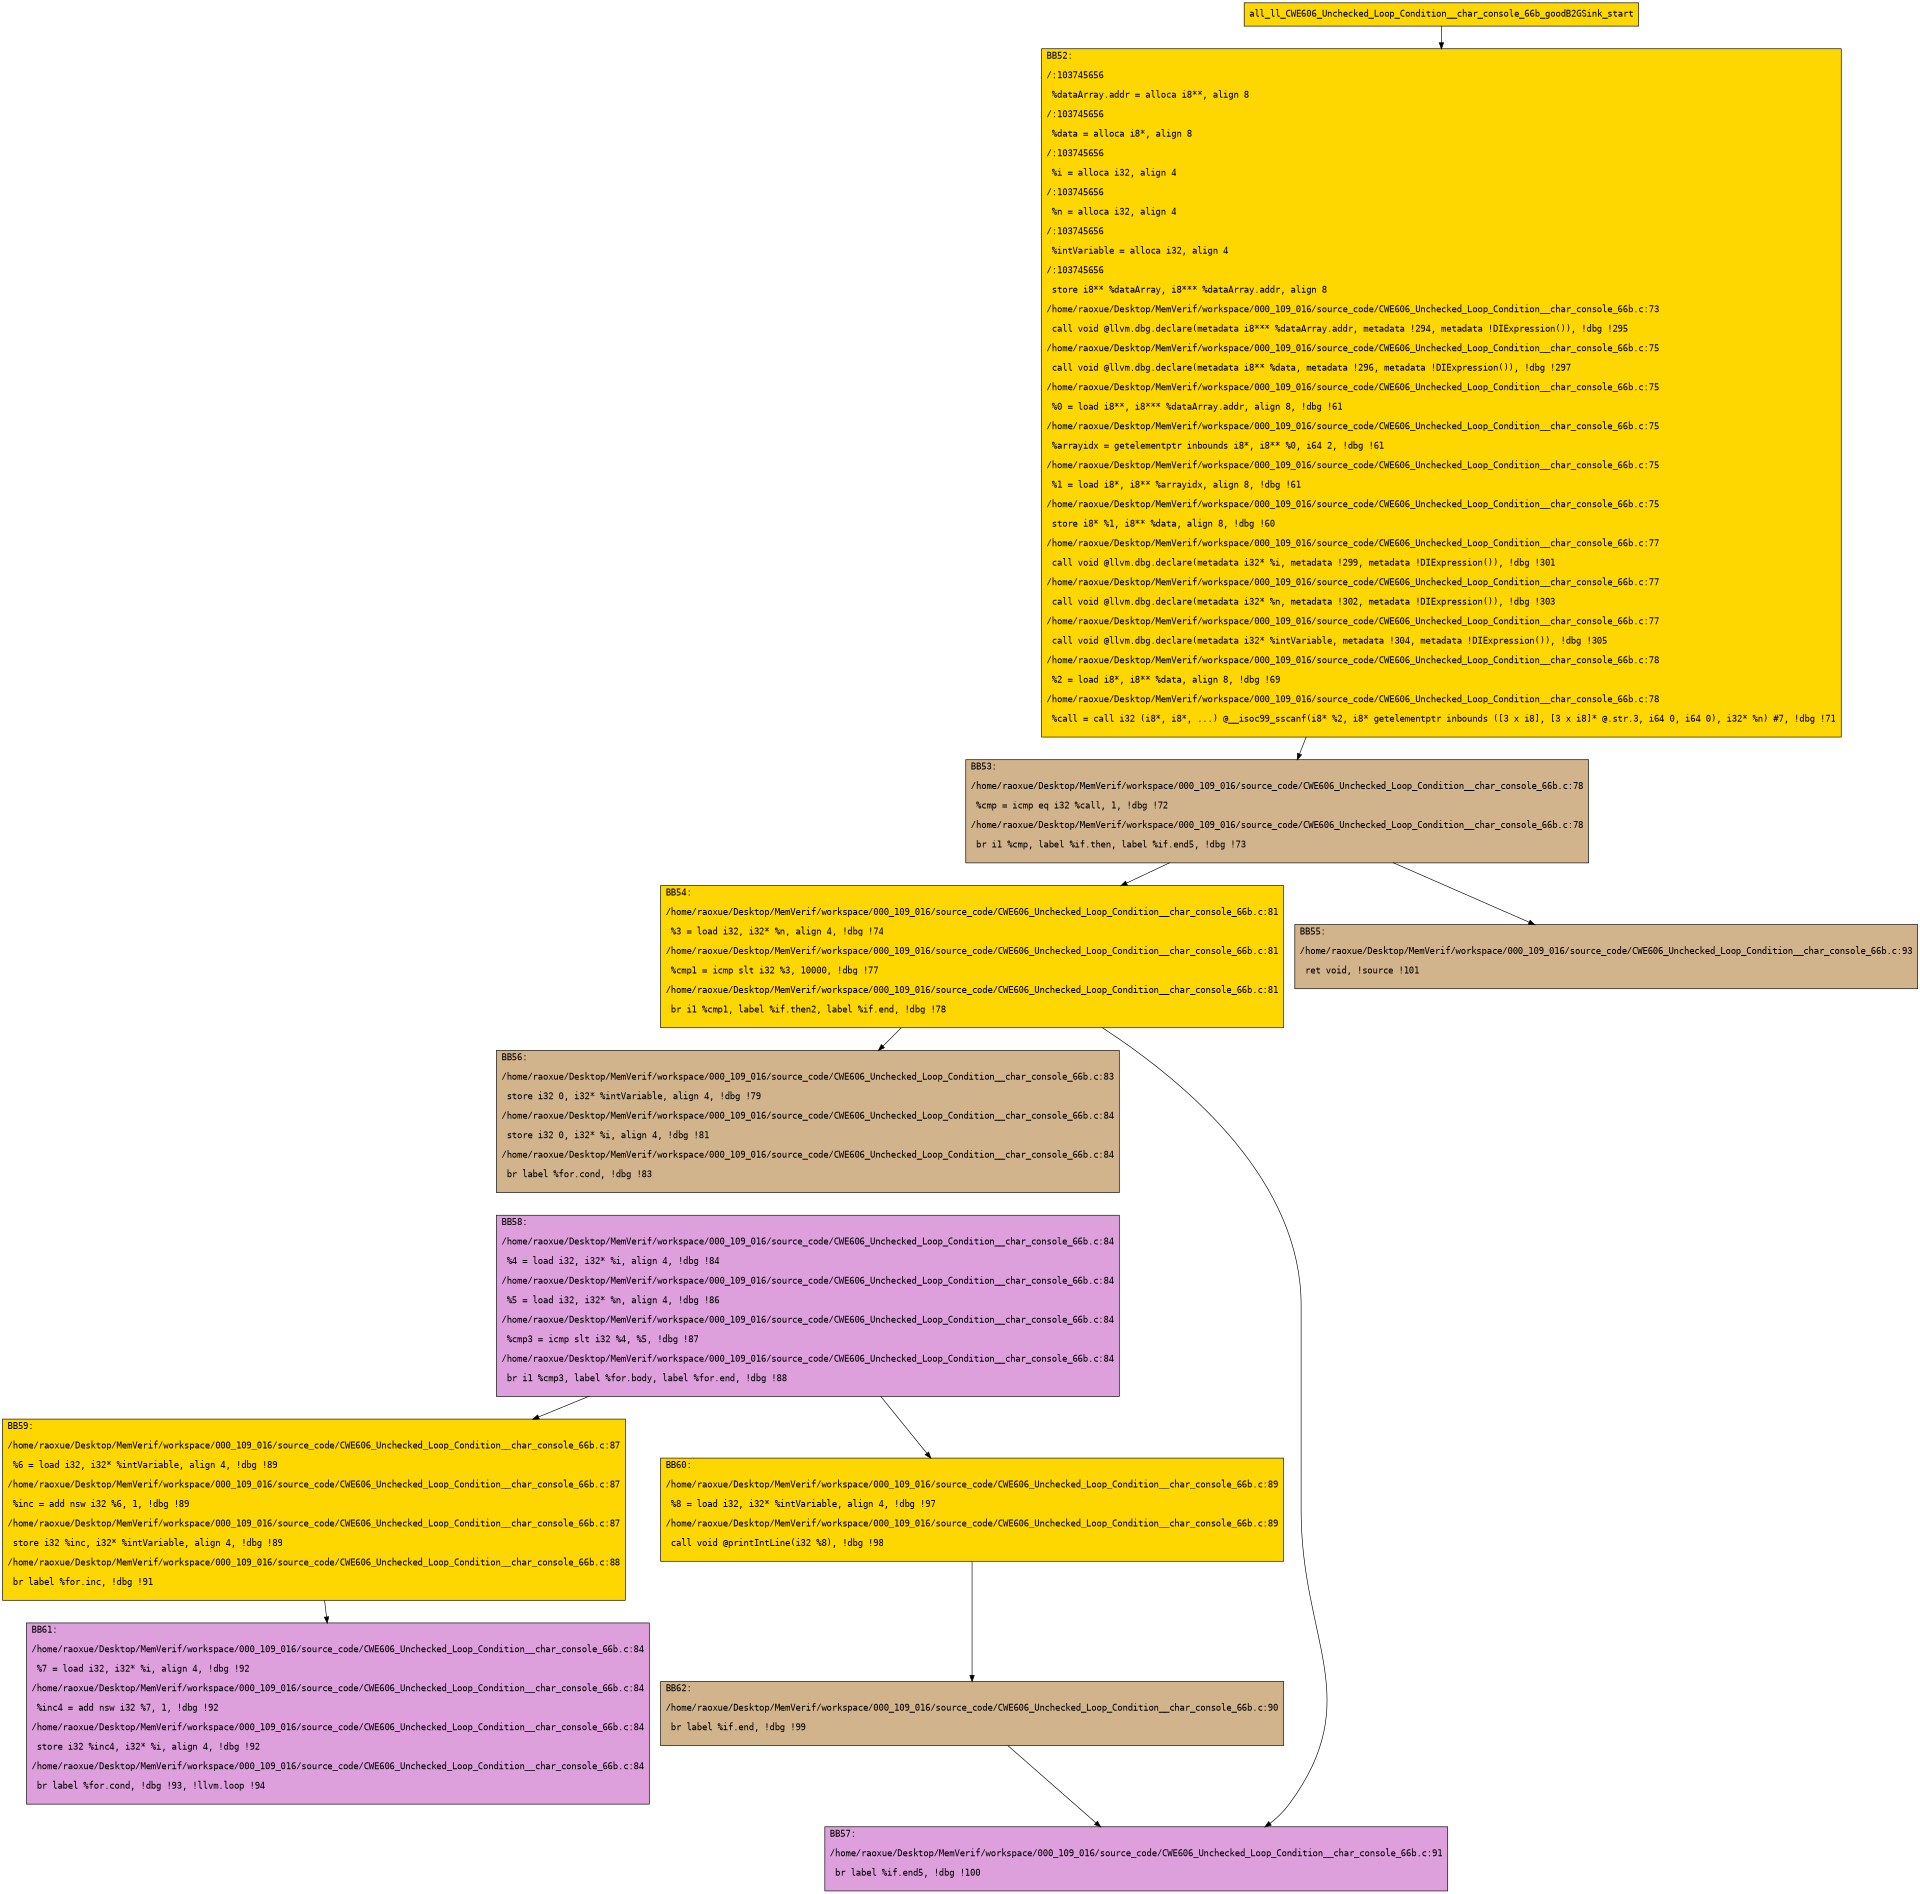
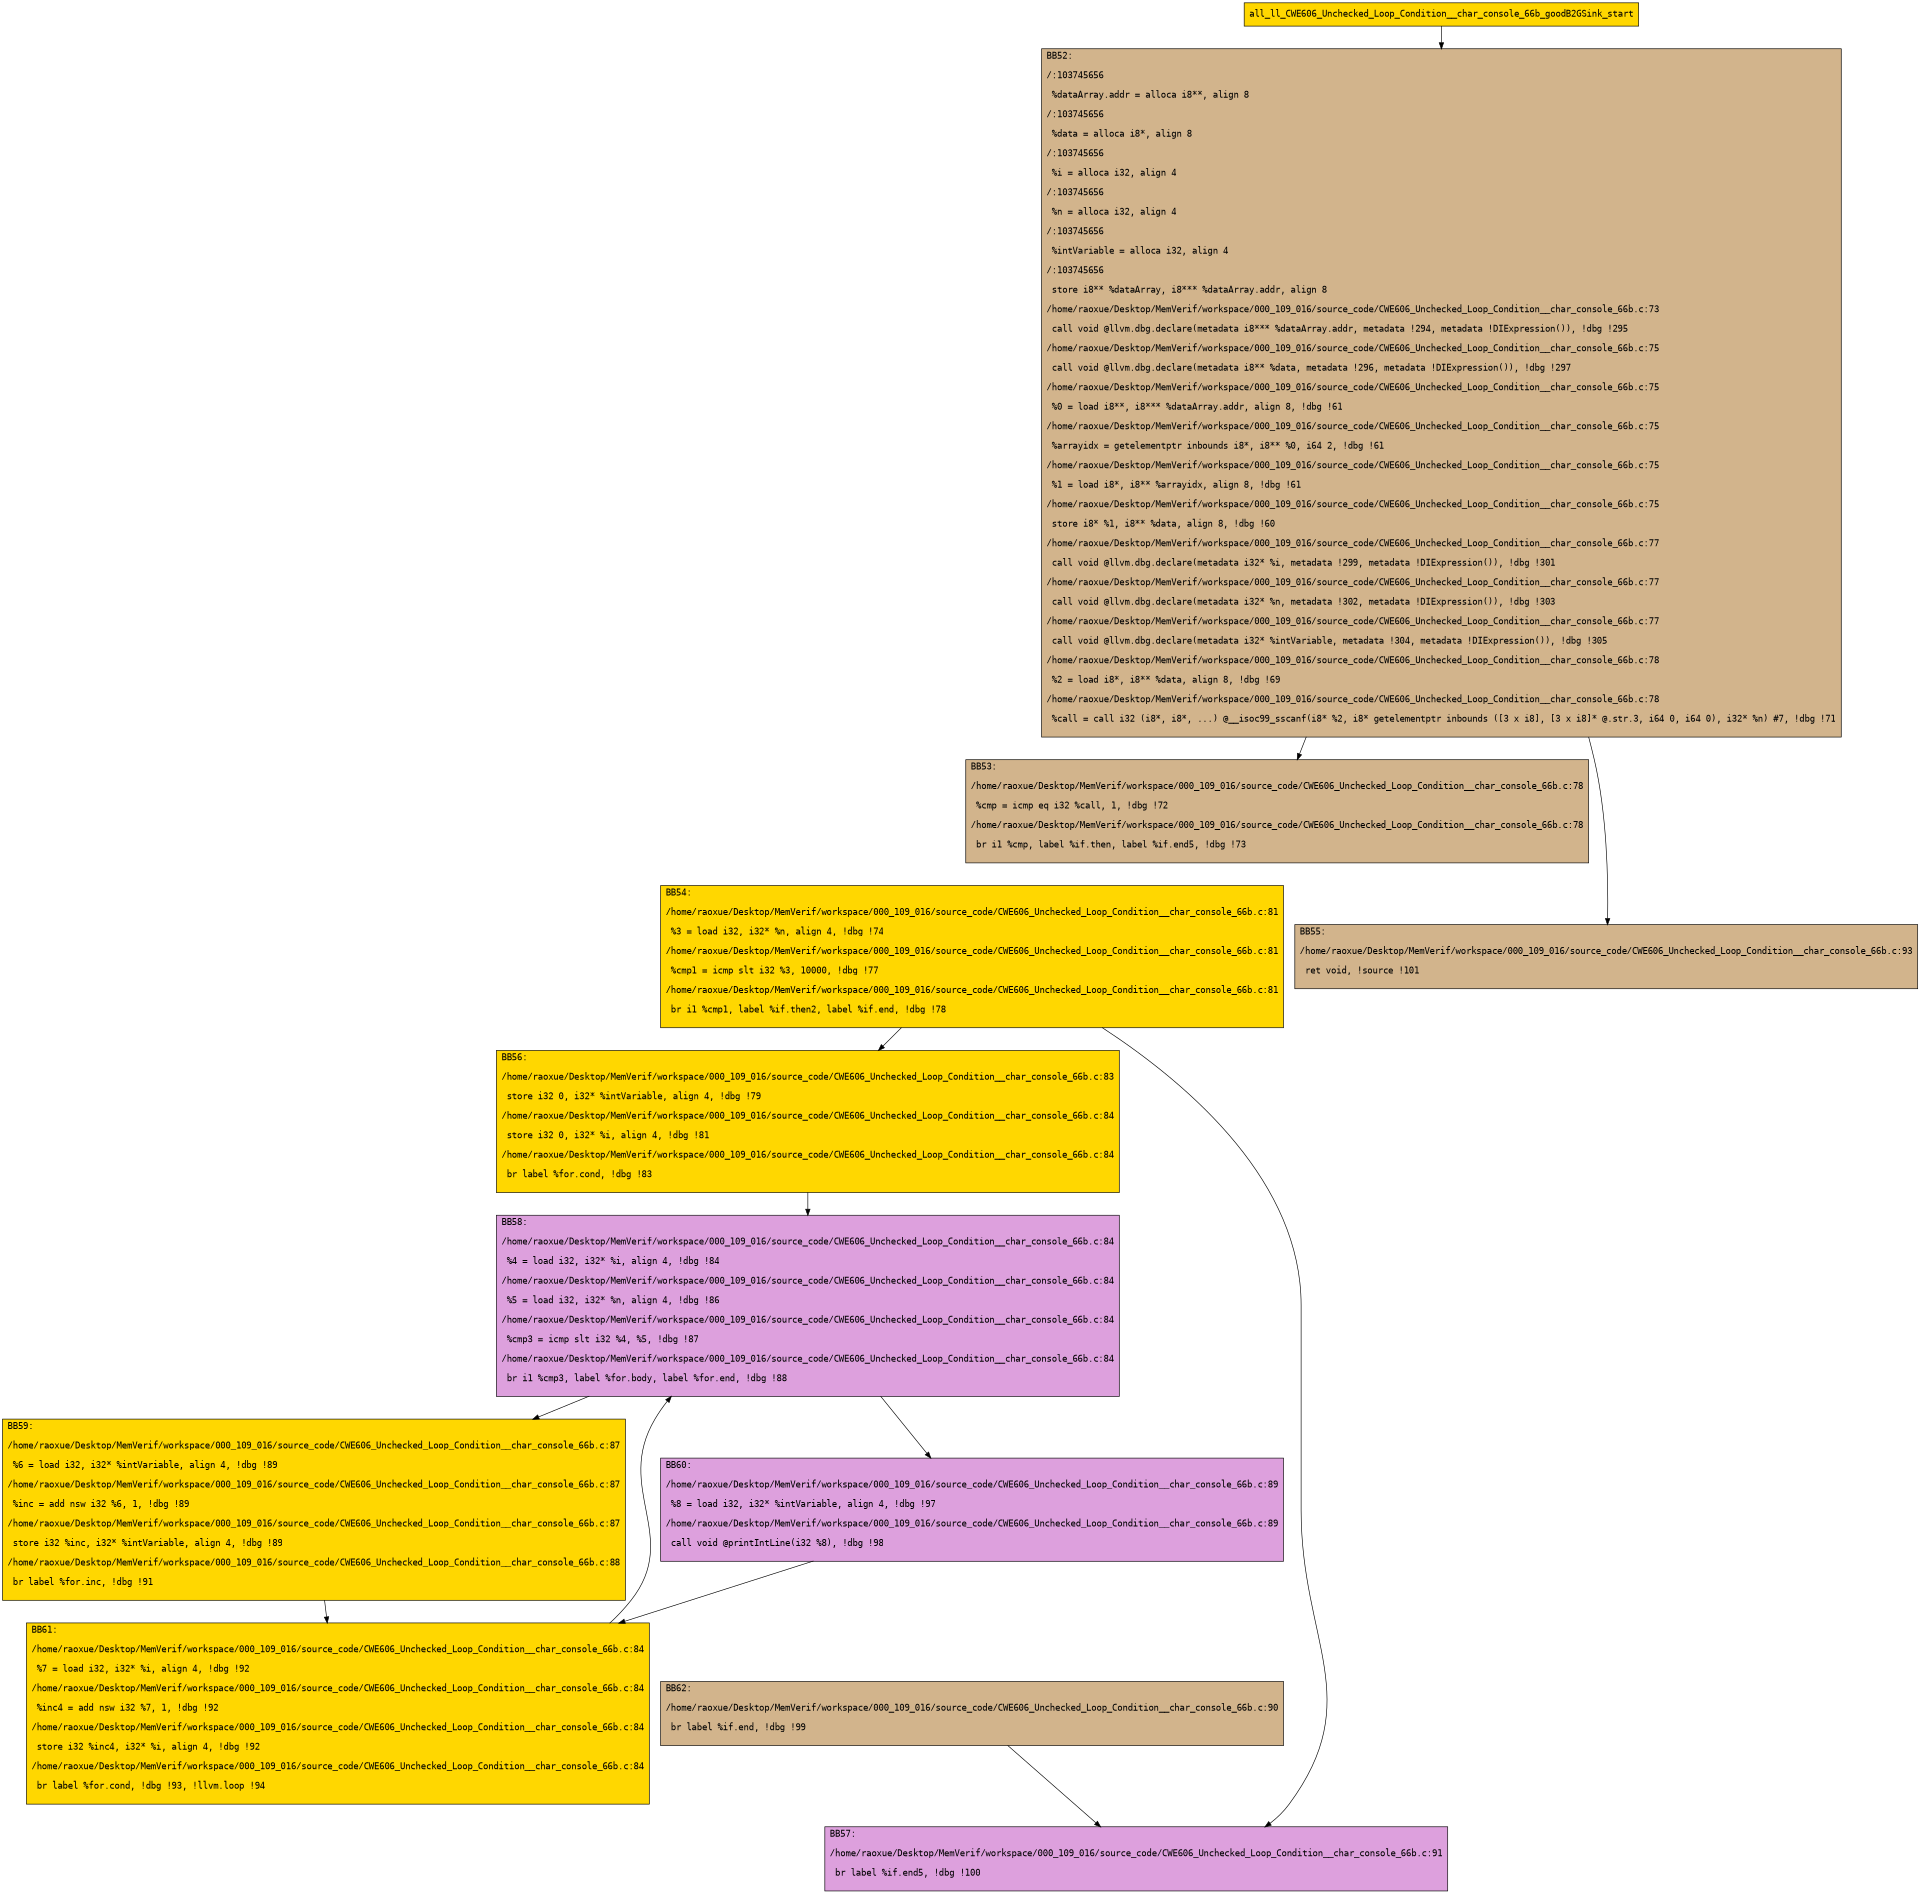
(1441, 393) -> (1441, 393)
(1148, 873) -> none
(1461, 892) -> (1605, 827)
(808, 1121) -> (808, 1121)
none -> (808, 1201)
(972, 1510) -> (972, 1510)
none -> (647, 1515)
(972, 1618) -> (719, 1591)
(338, 1714) -> (338, 1714)
